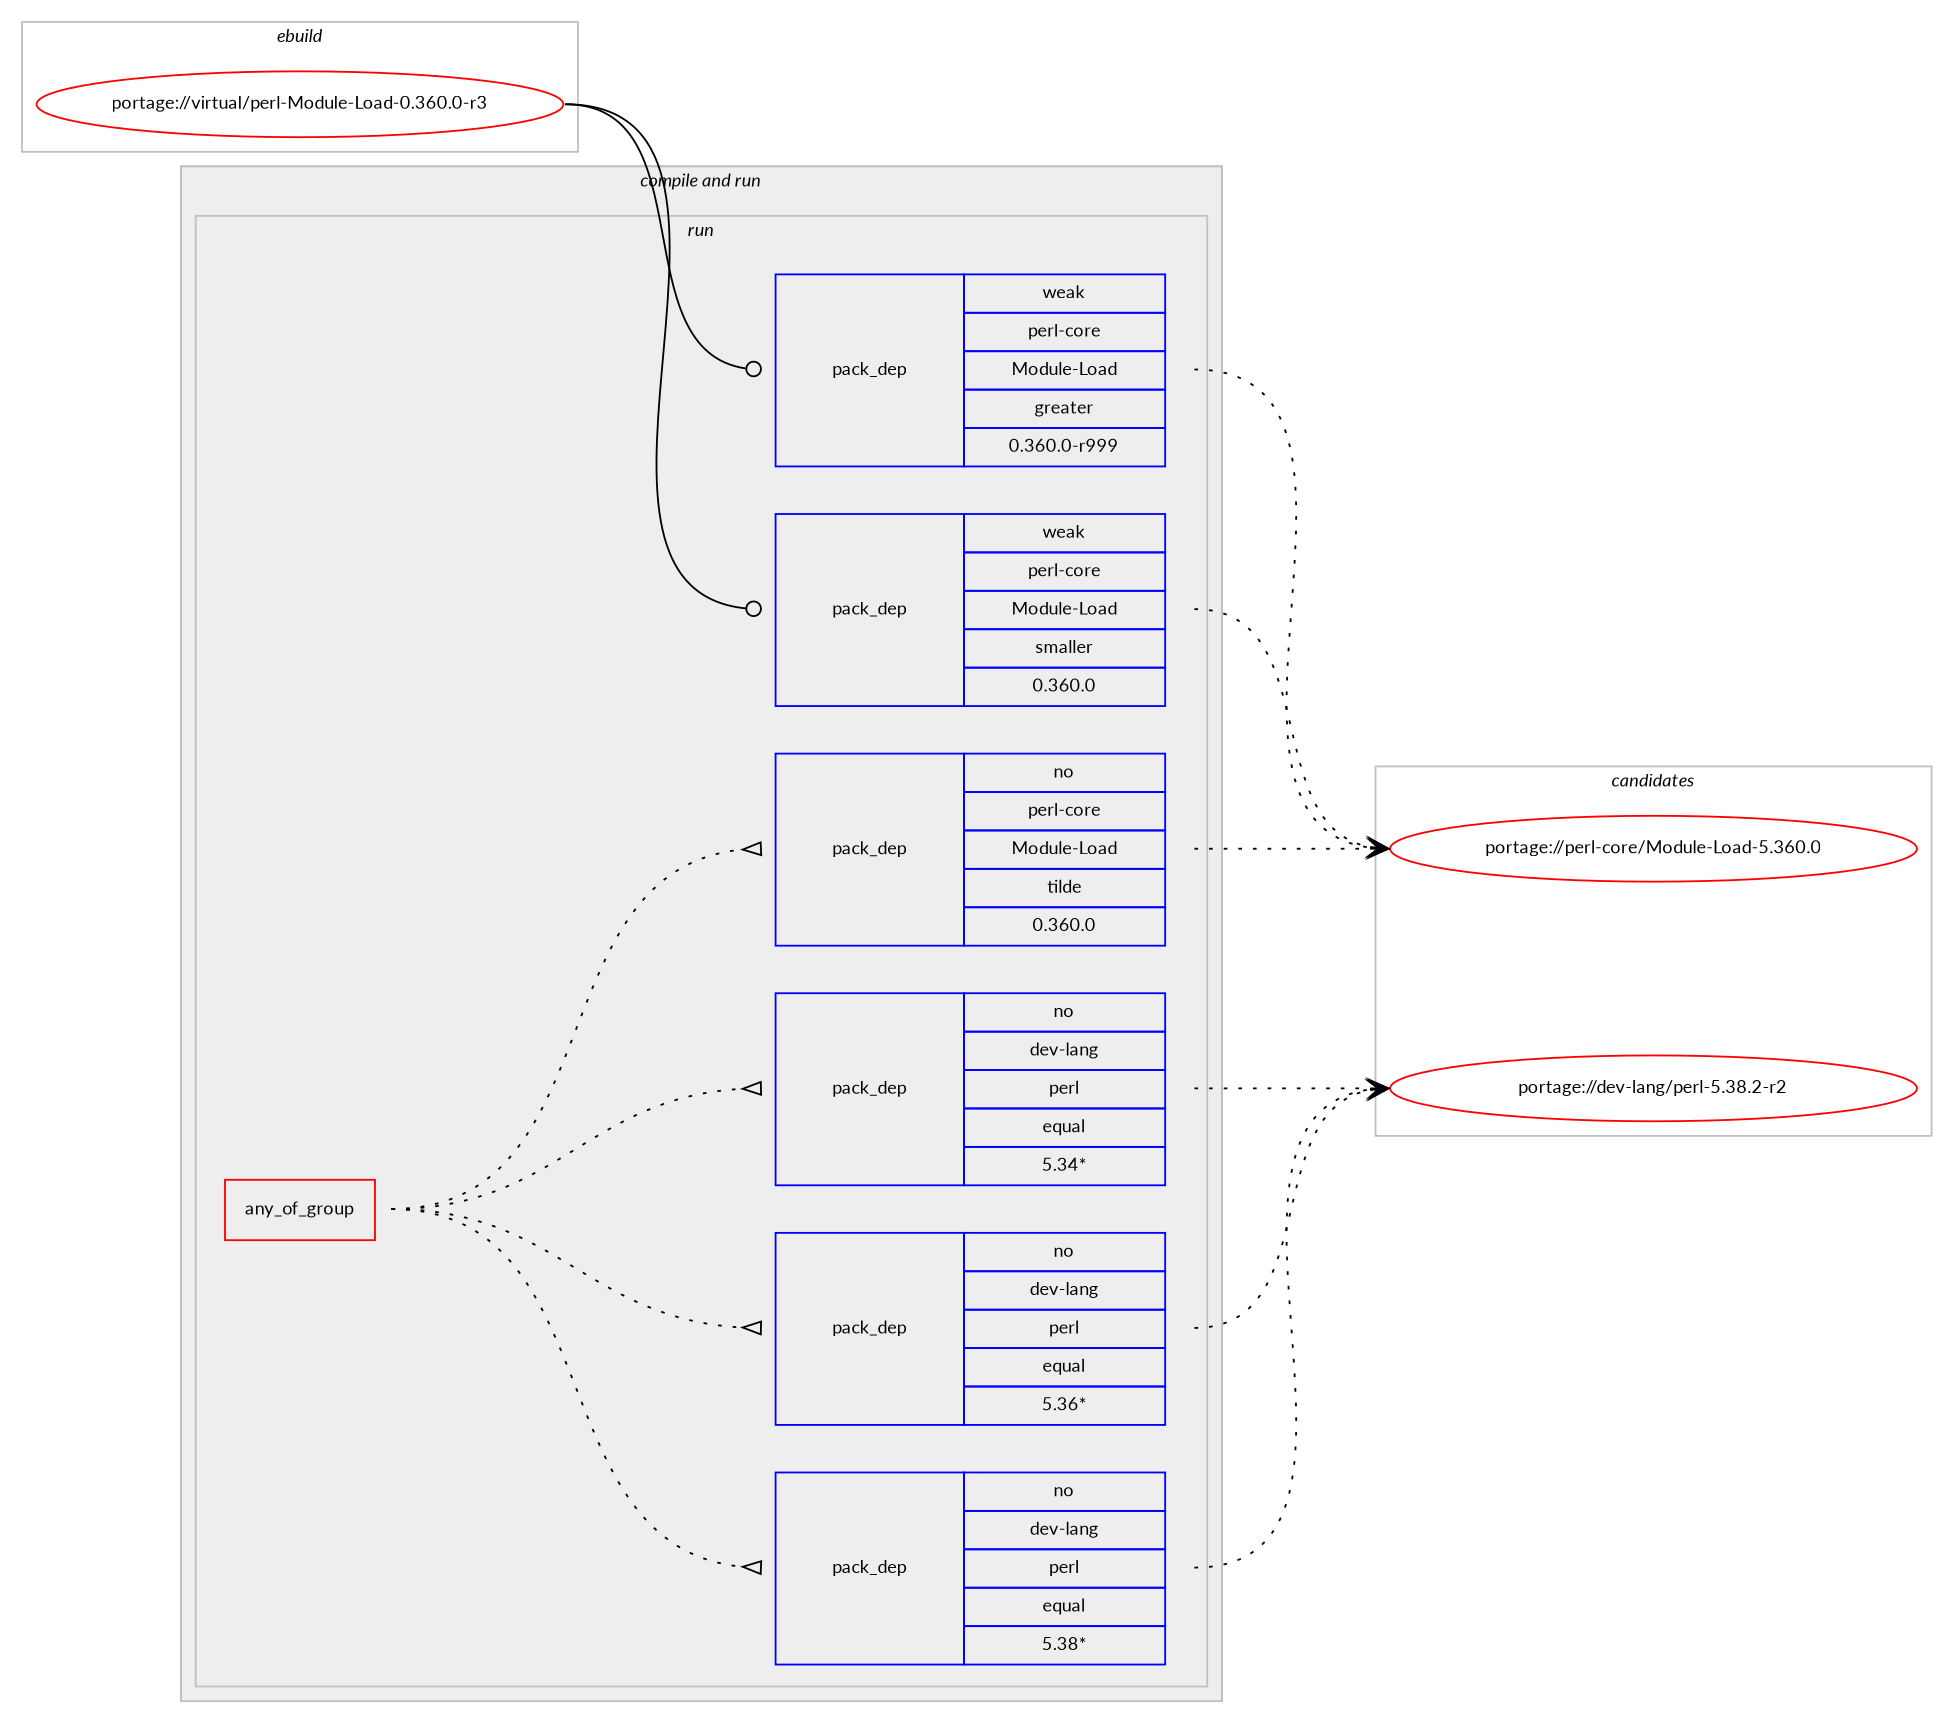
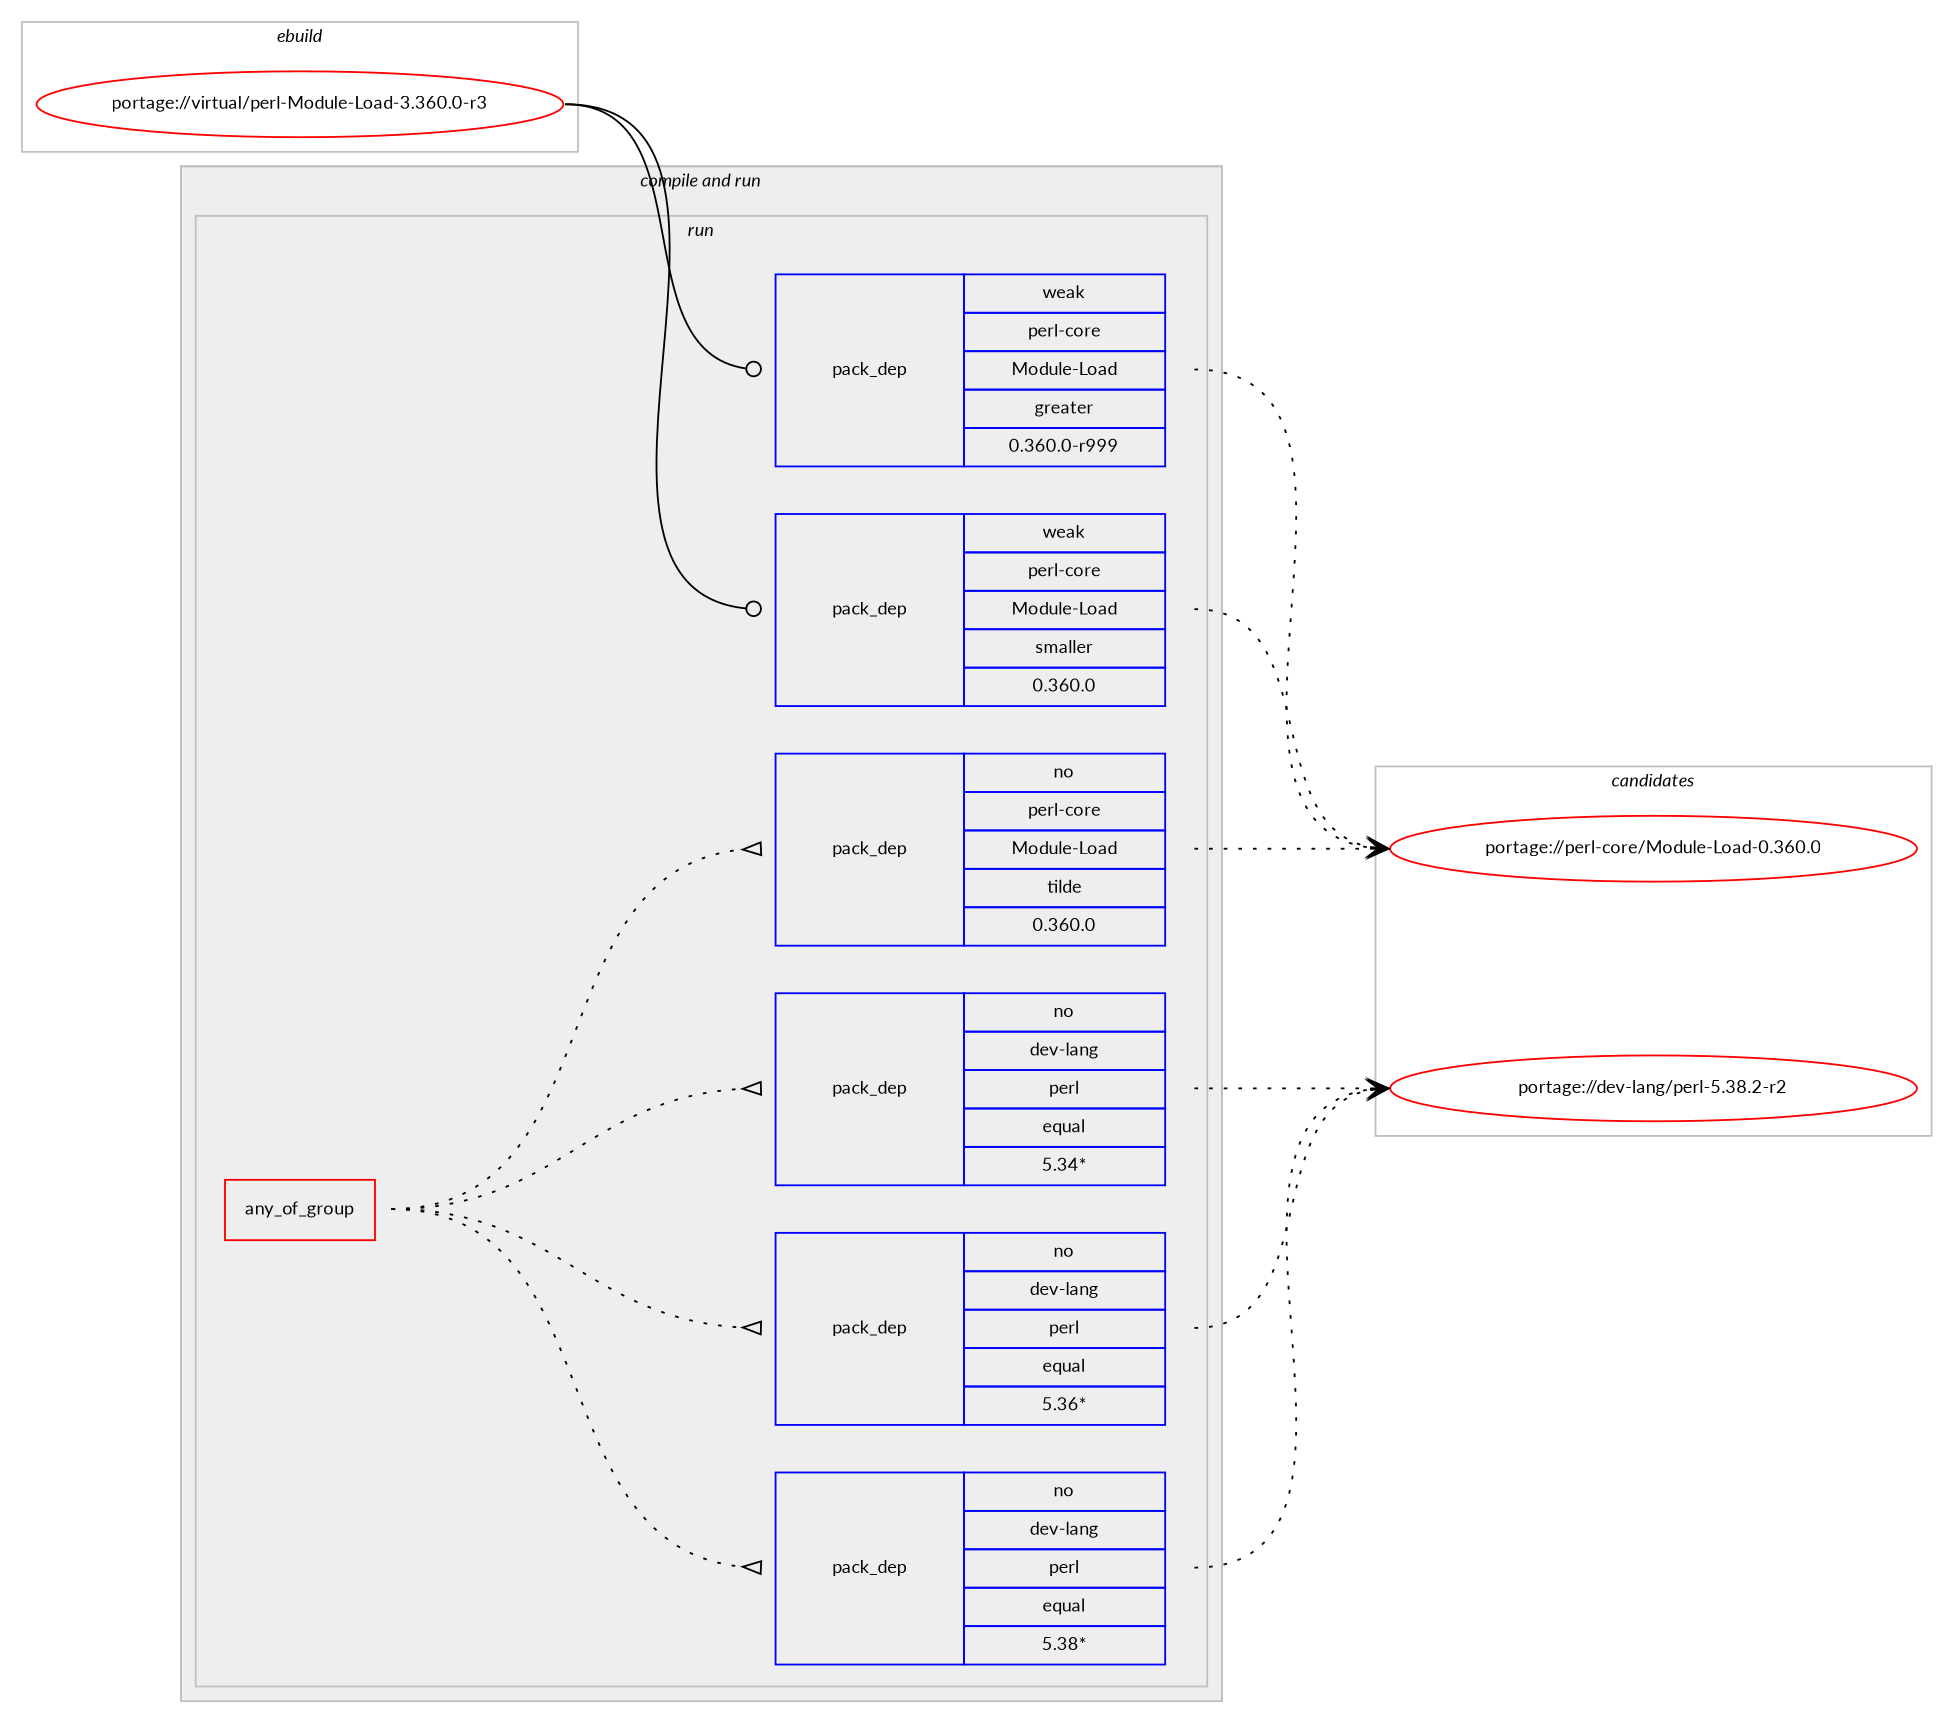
(300, 104) -> (300, 104)
(1654, 849) -> (1654, 849)
